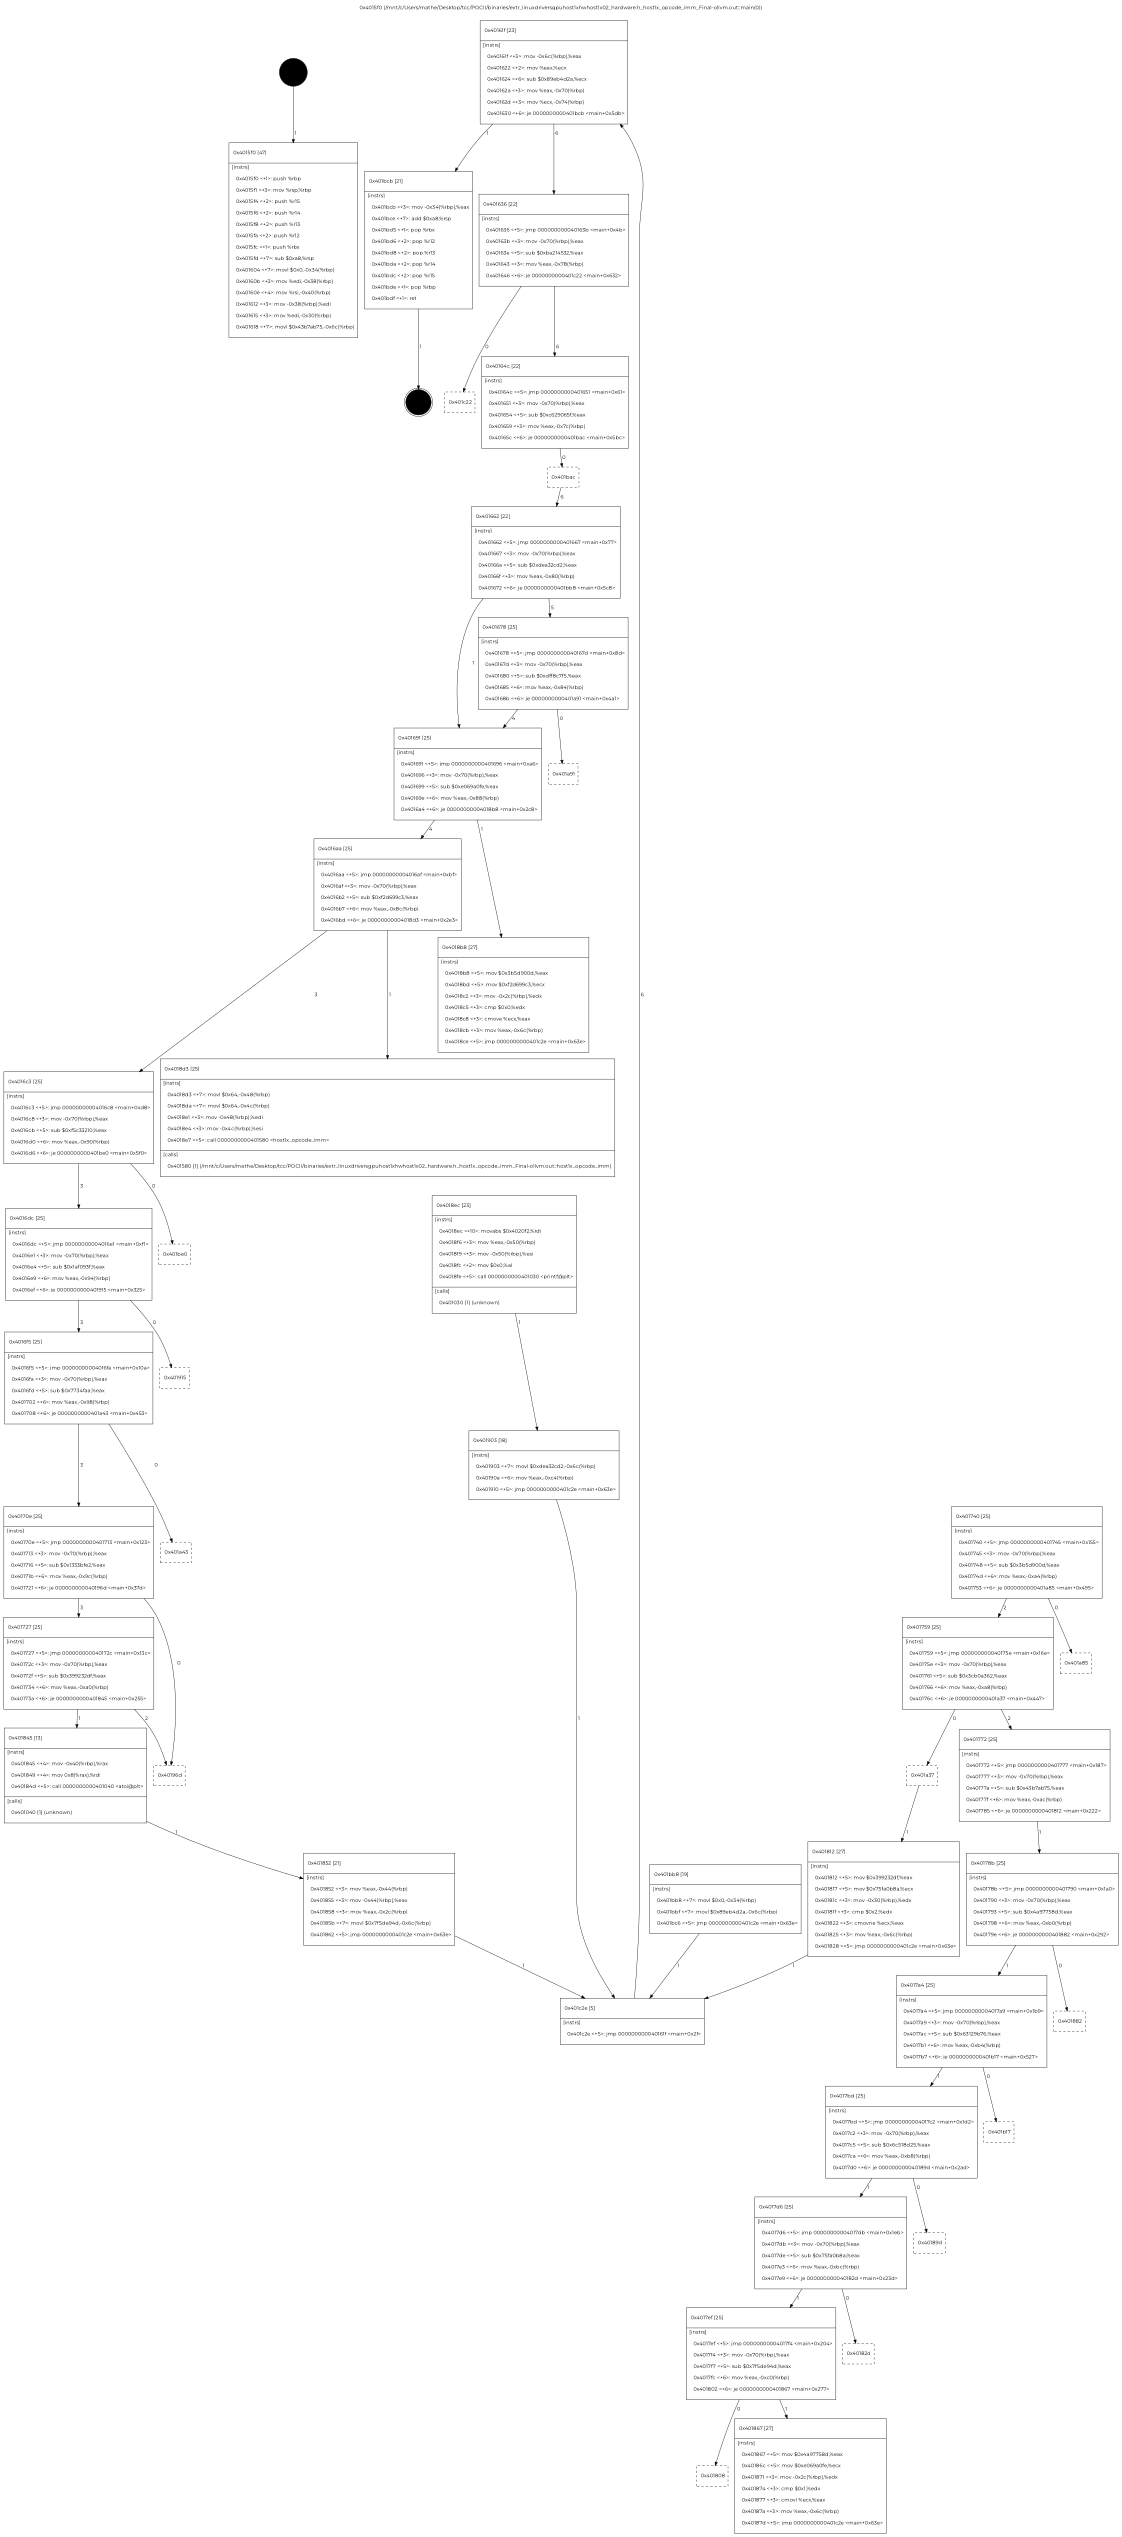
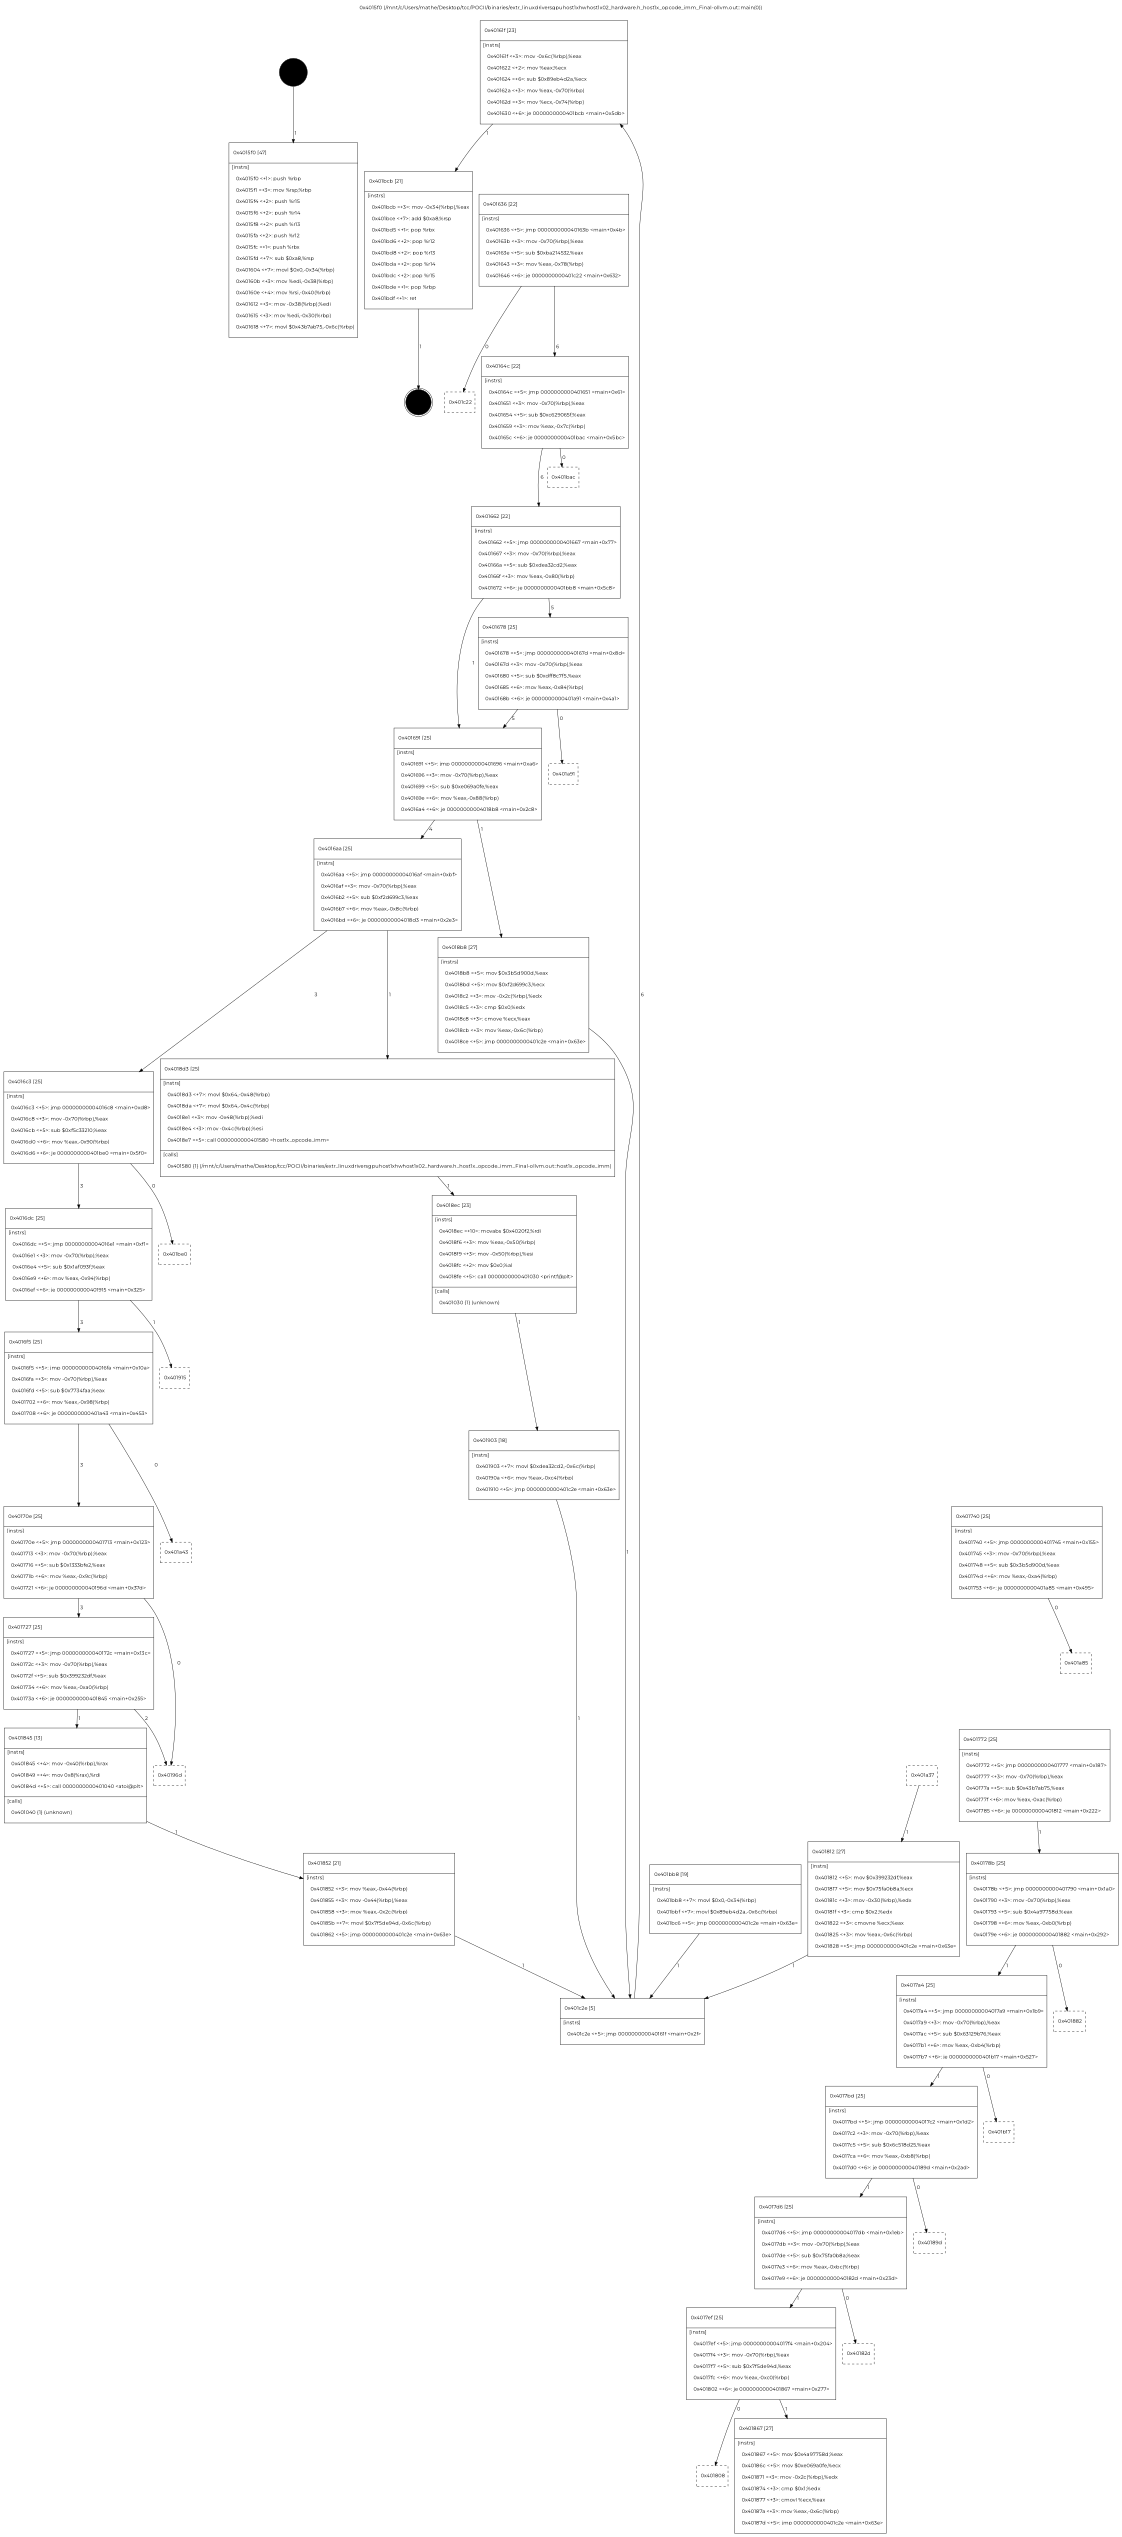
(554, 157) -> none
(559, 495) -> (538, 475)
(513, 719) -> (513, 719)
none -> (445, 1185)
(154, 1323) -> (154, 1323)
none -> (625, 1504)
(978, 1663) -> none
